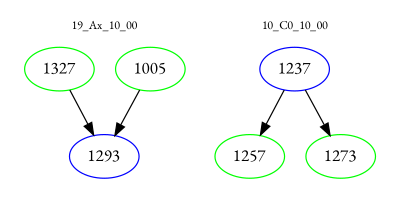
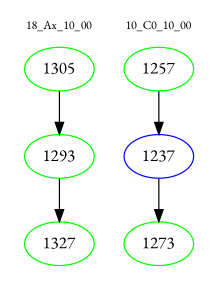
(105, 26) -> (59, 26)
(150, 69) -> (59, 69)
(79, 107) -> (59, 194)
(275, 107) -> (159, 107)
(104, 156) -> (59, 156)
